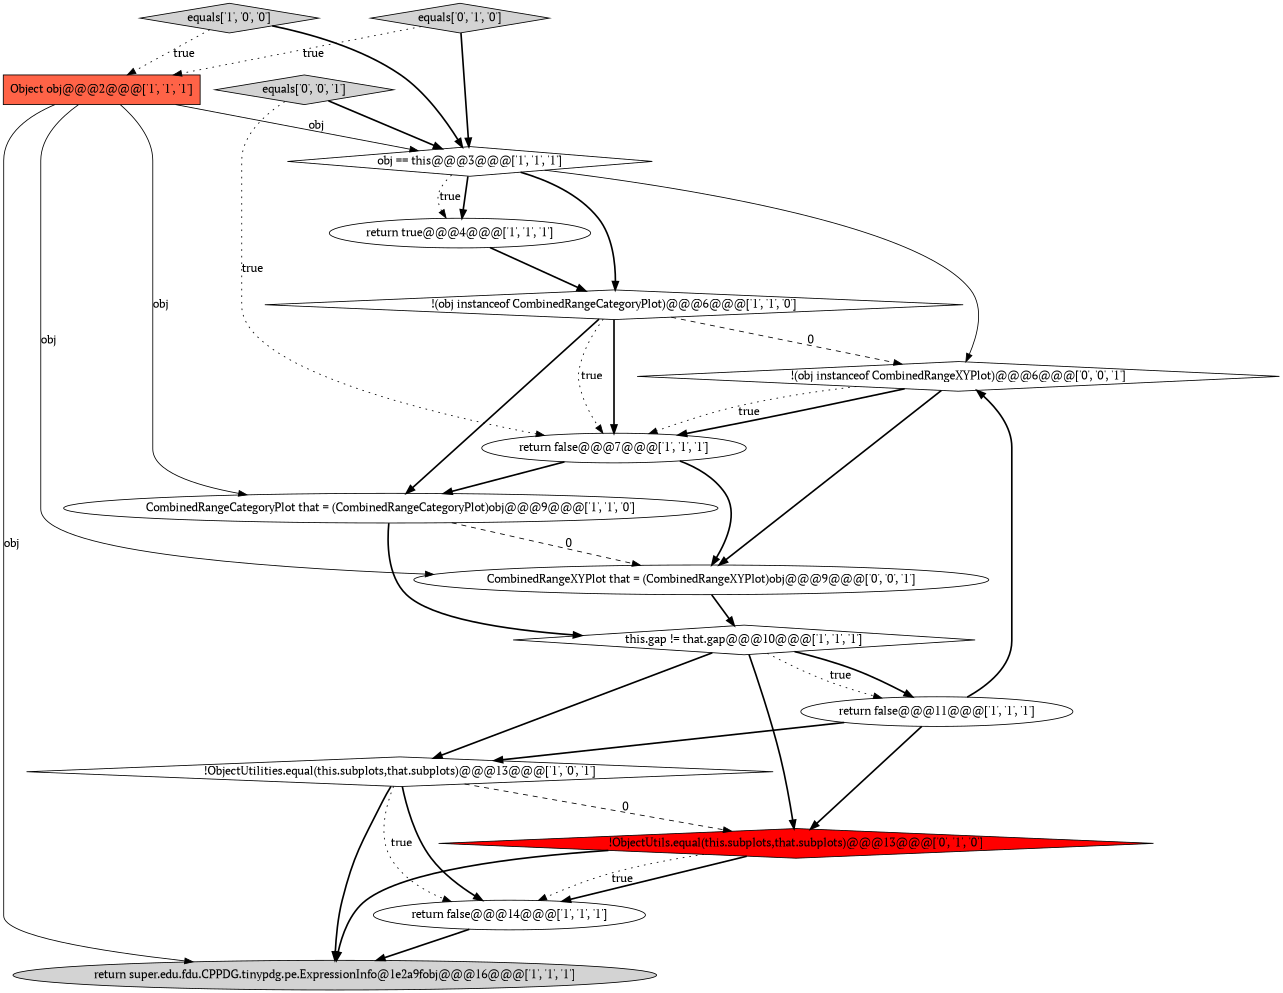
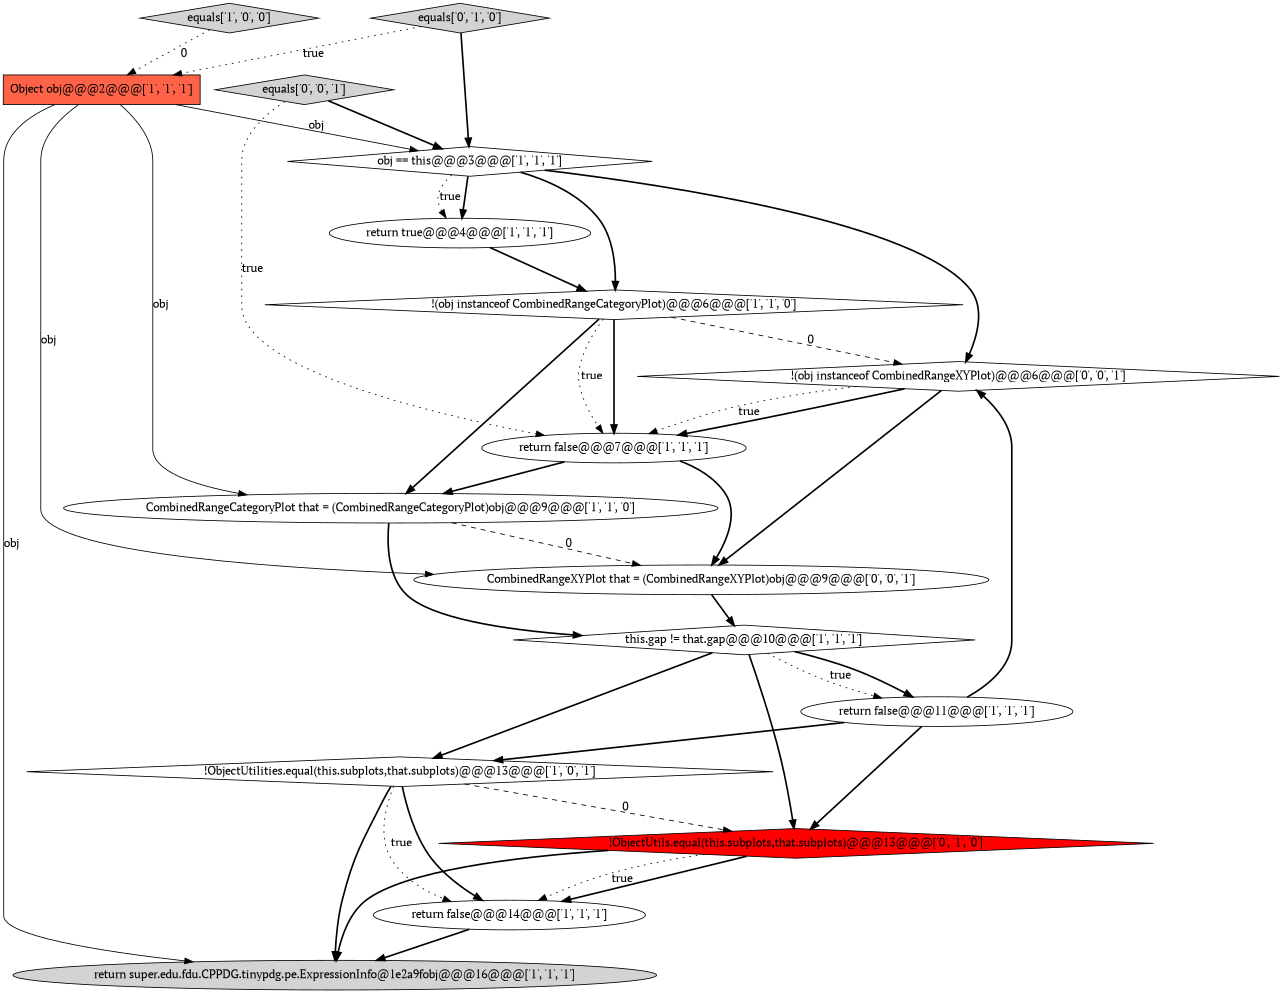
(184, 54) -> (184, 54)
(379, 62) -> none
(799, 214) -> (799, 214)
